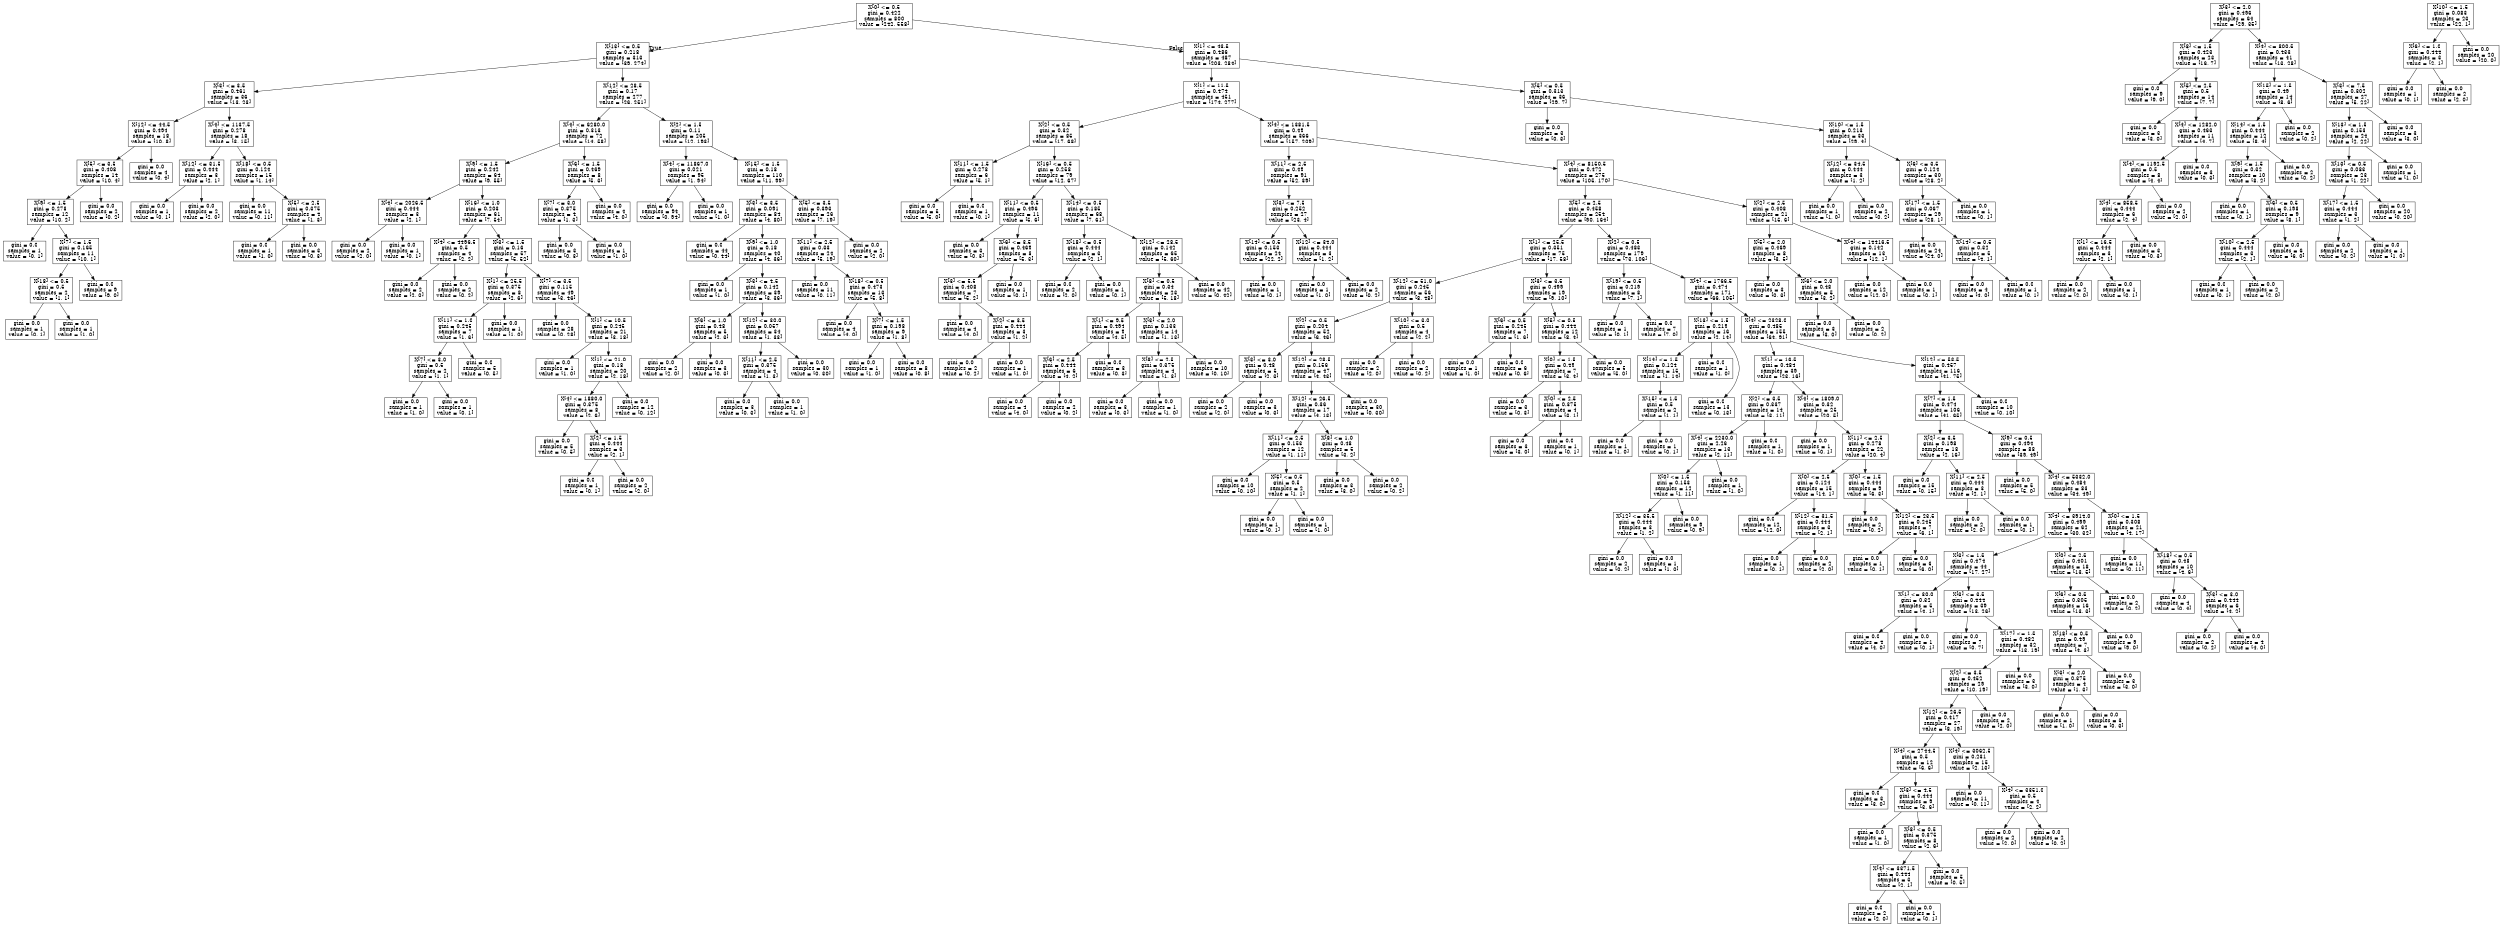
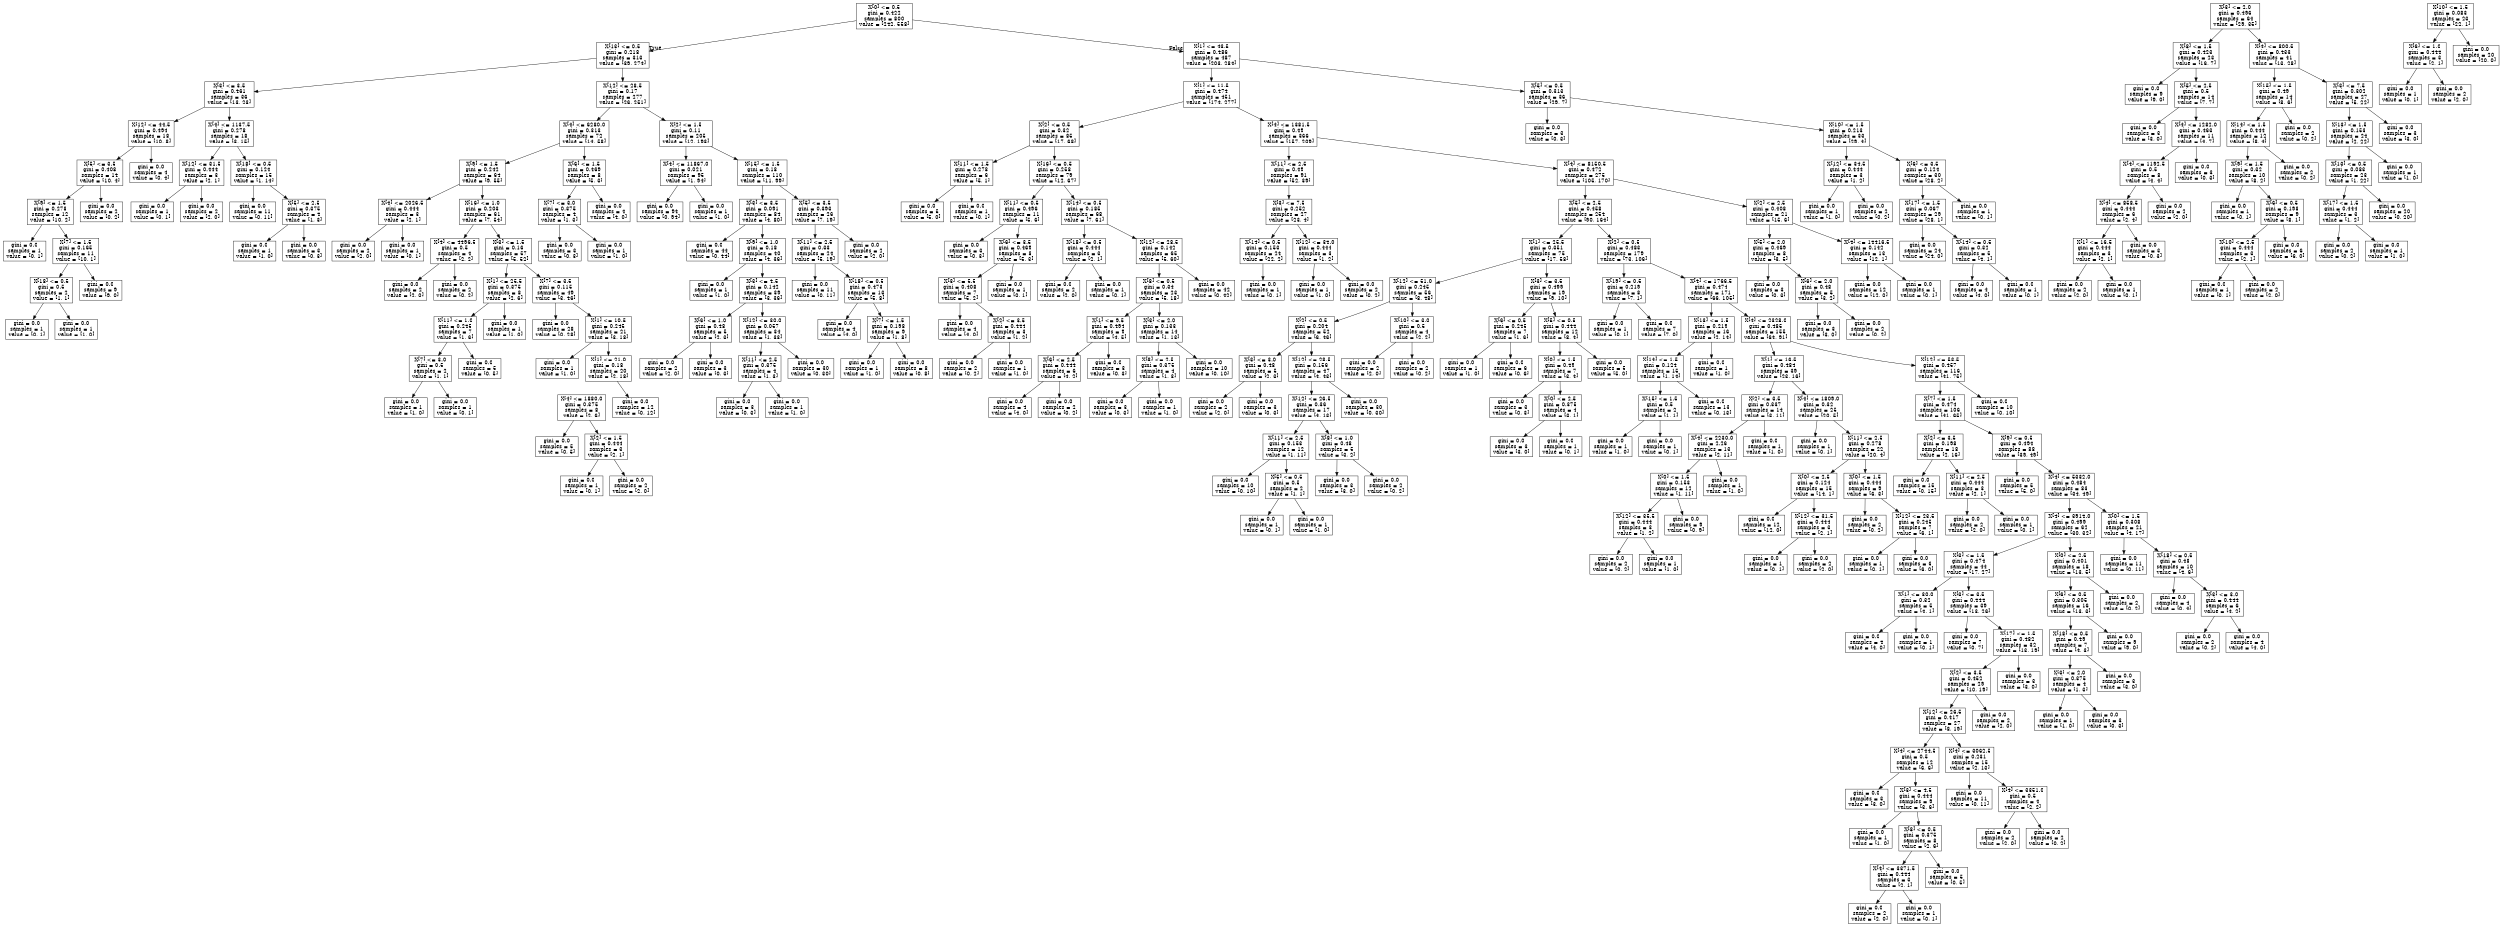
(1739, 368) -> (1686, 388)
(596, 386) -> none
